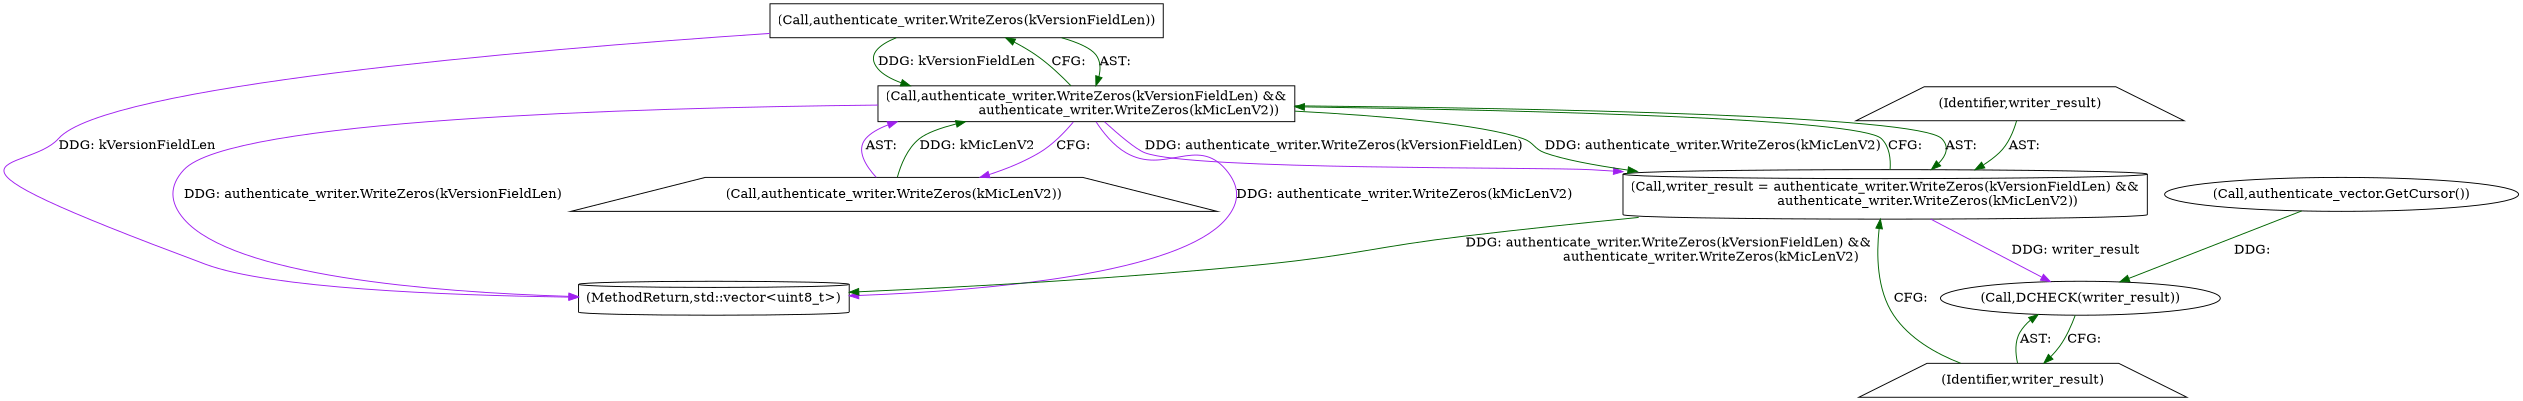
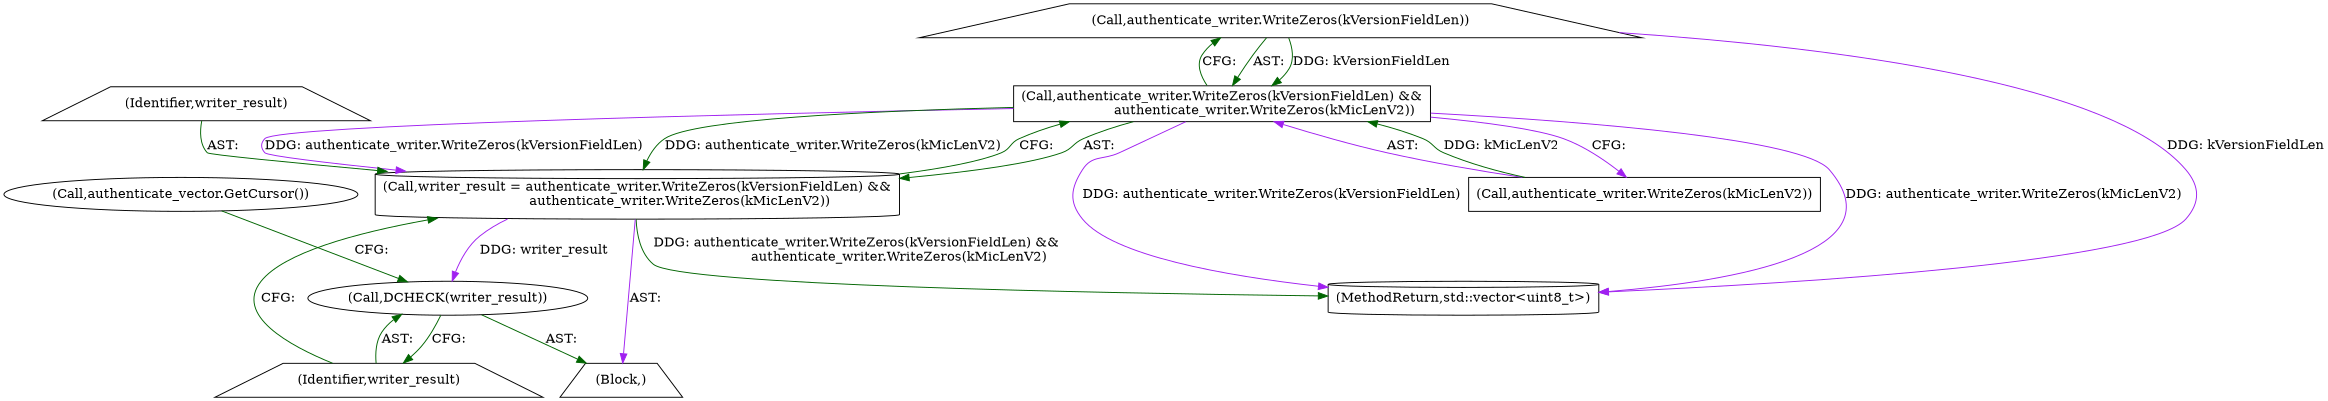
(967, 21) -> (1280, 21)
(894, 194) -> (1645, 194)
(2254, 250) -> (374, 250)
none -> (621, 380)
